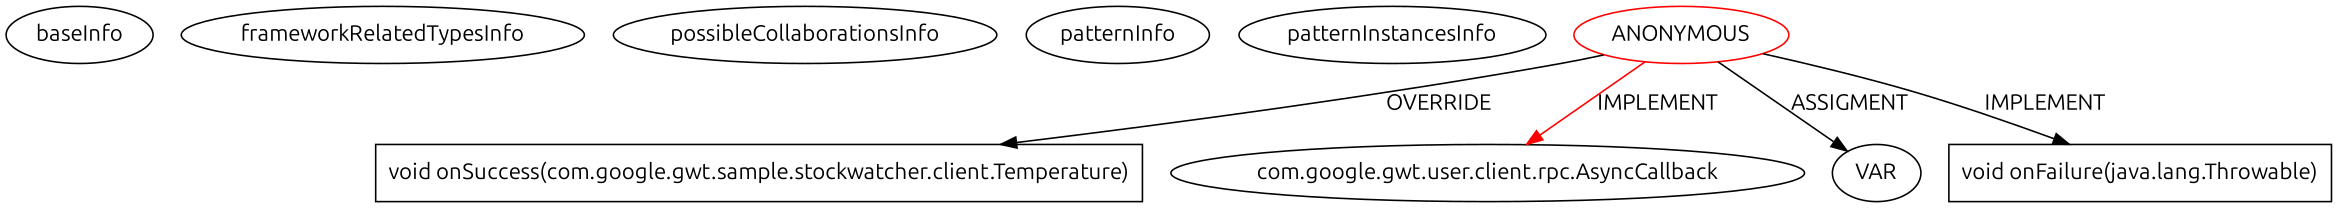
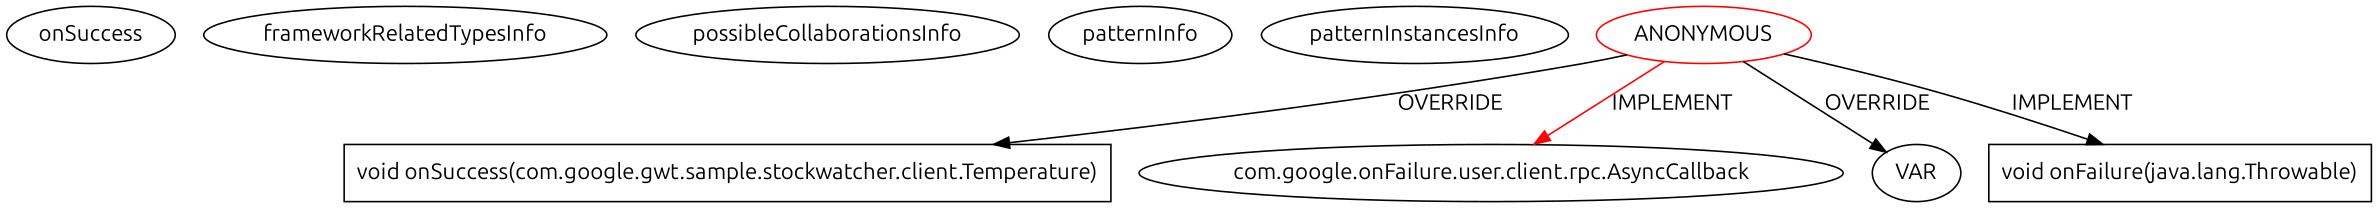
(80, 35) -> (91, 35)
(1850, 104) -> (1878, 104)
(1488, 173) -> (1491, 173)
